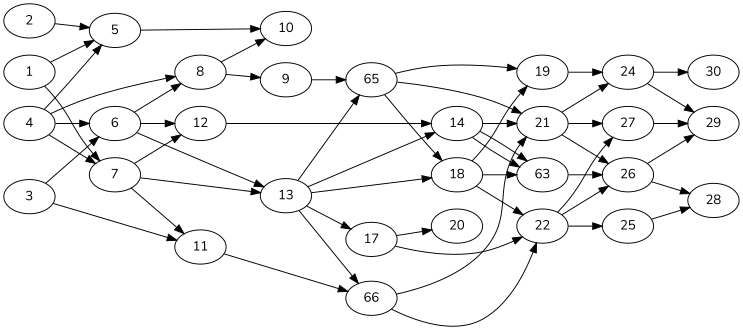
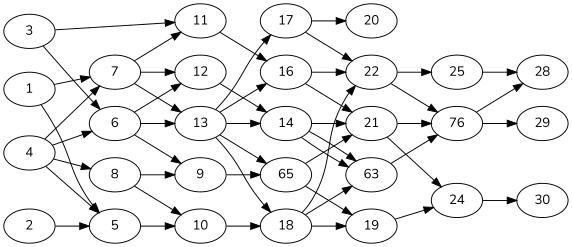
(667, 95) -> none
(154, 100) -> (154, 147)
(628, 123) -> none
(415, 130) -> (239, 226)
(628, 175) -> (457, 124)
(371, 298) -> (286, 72)
